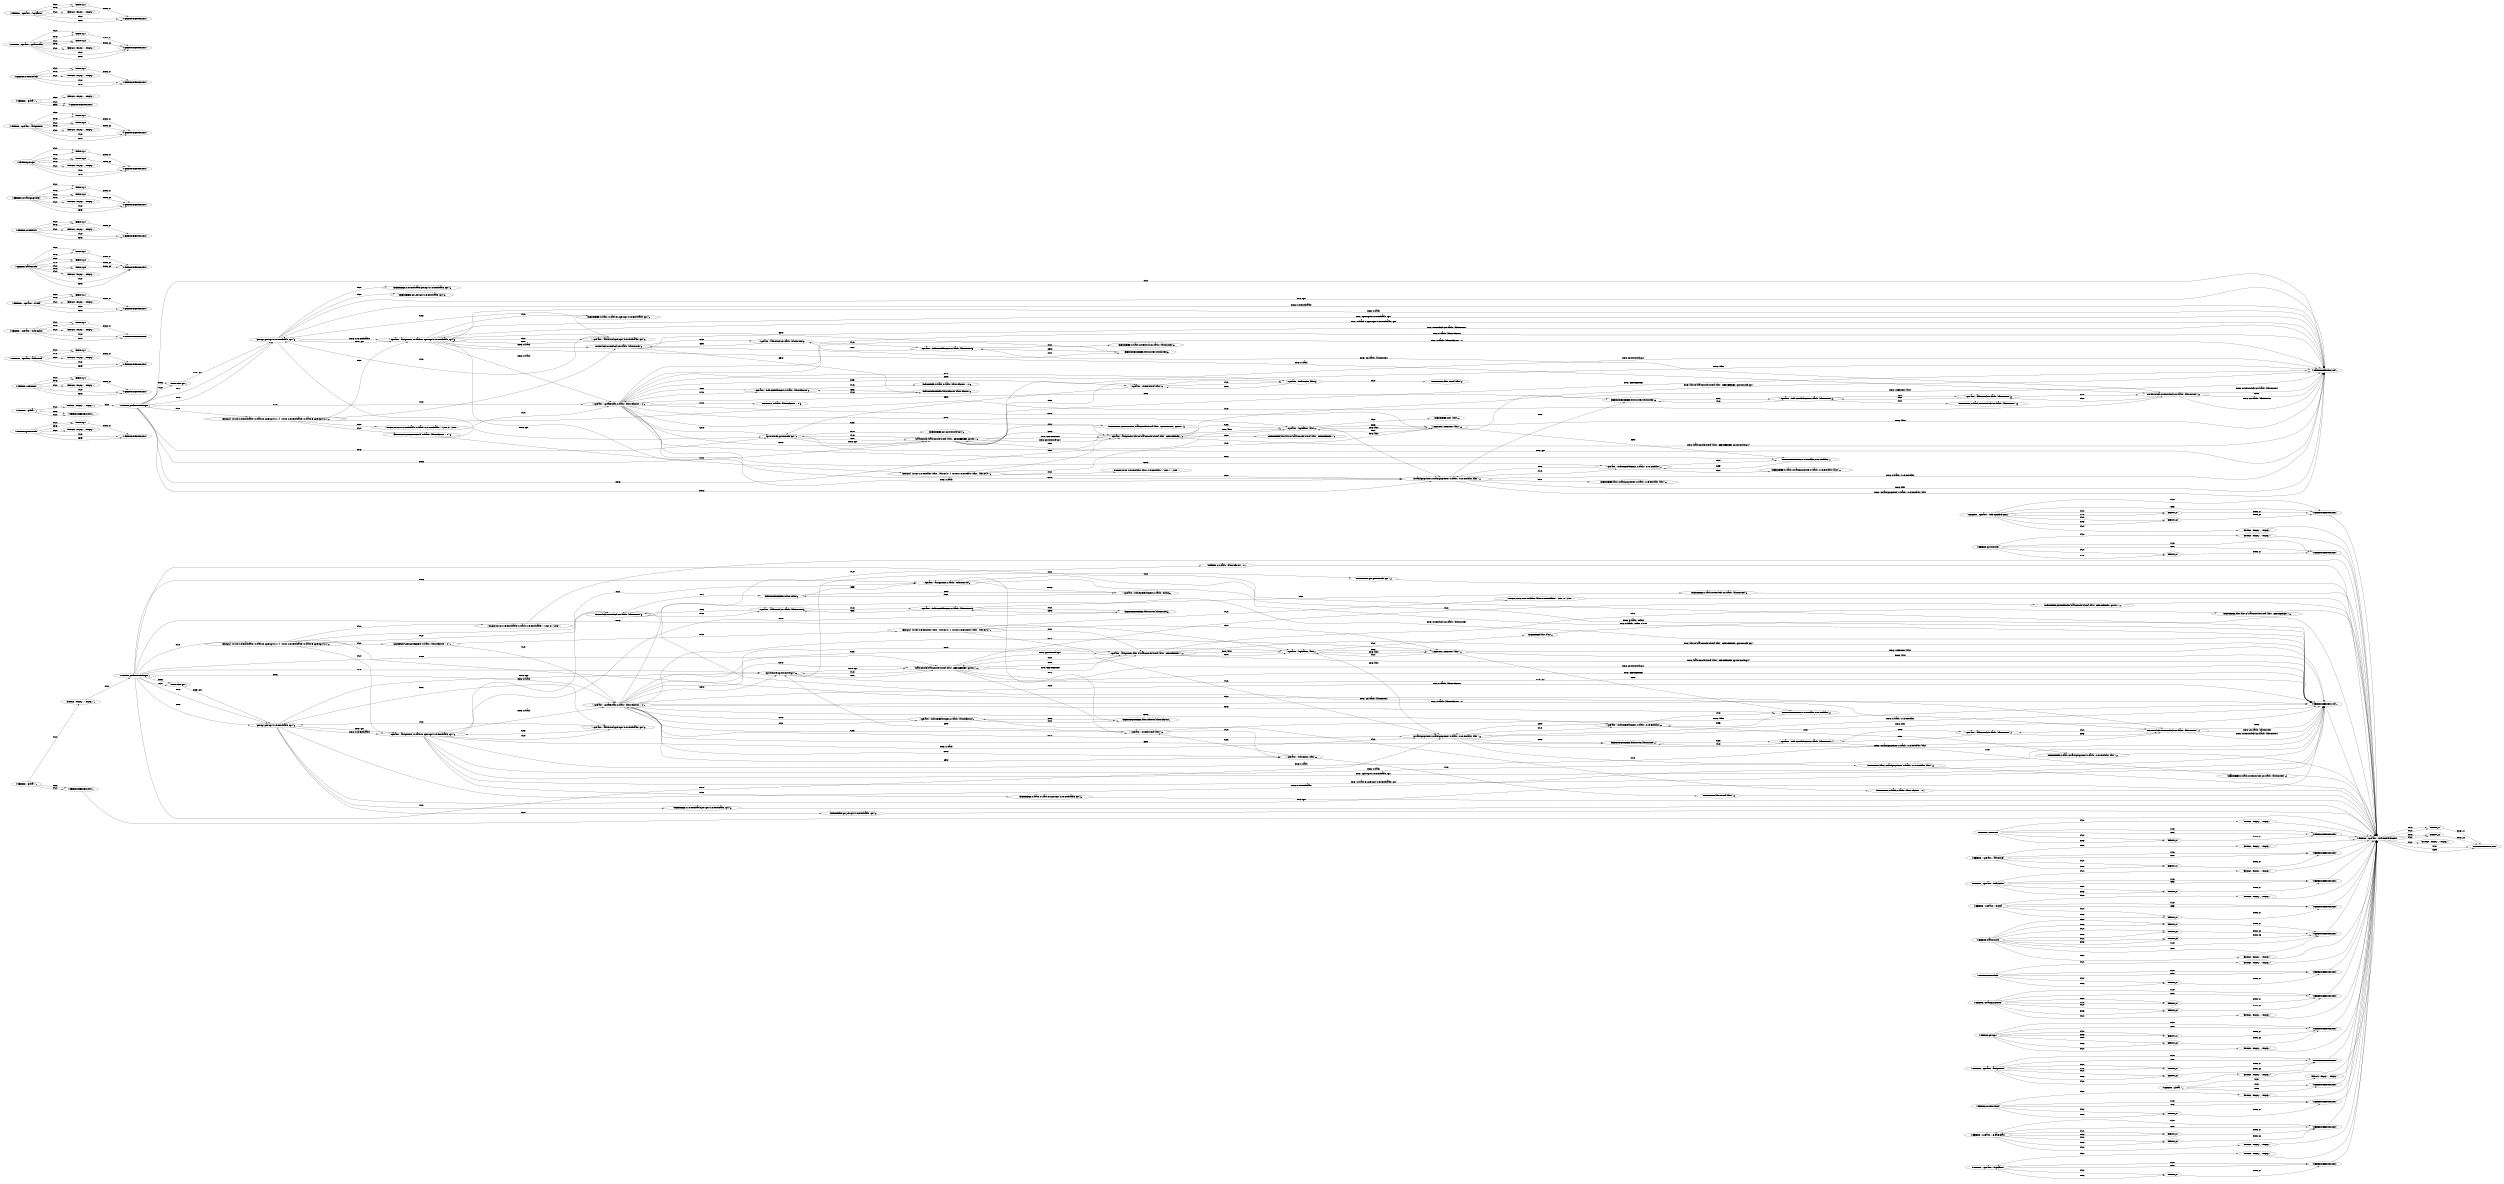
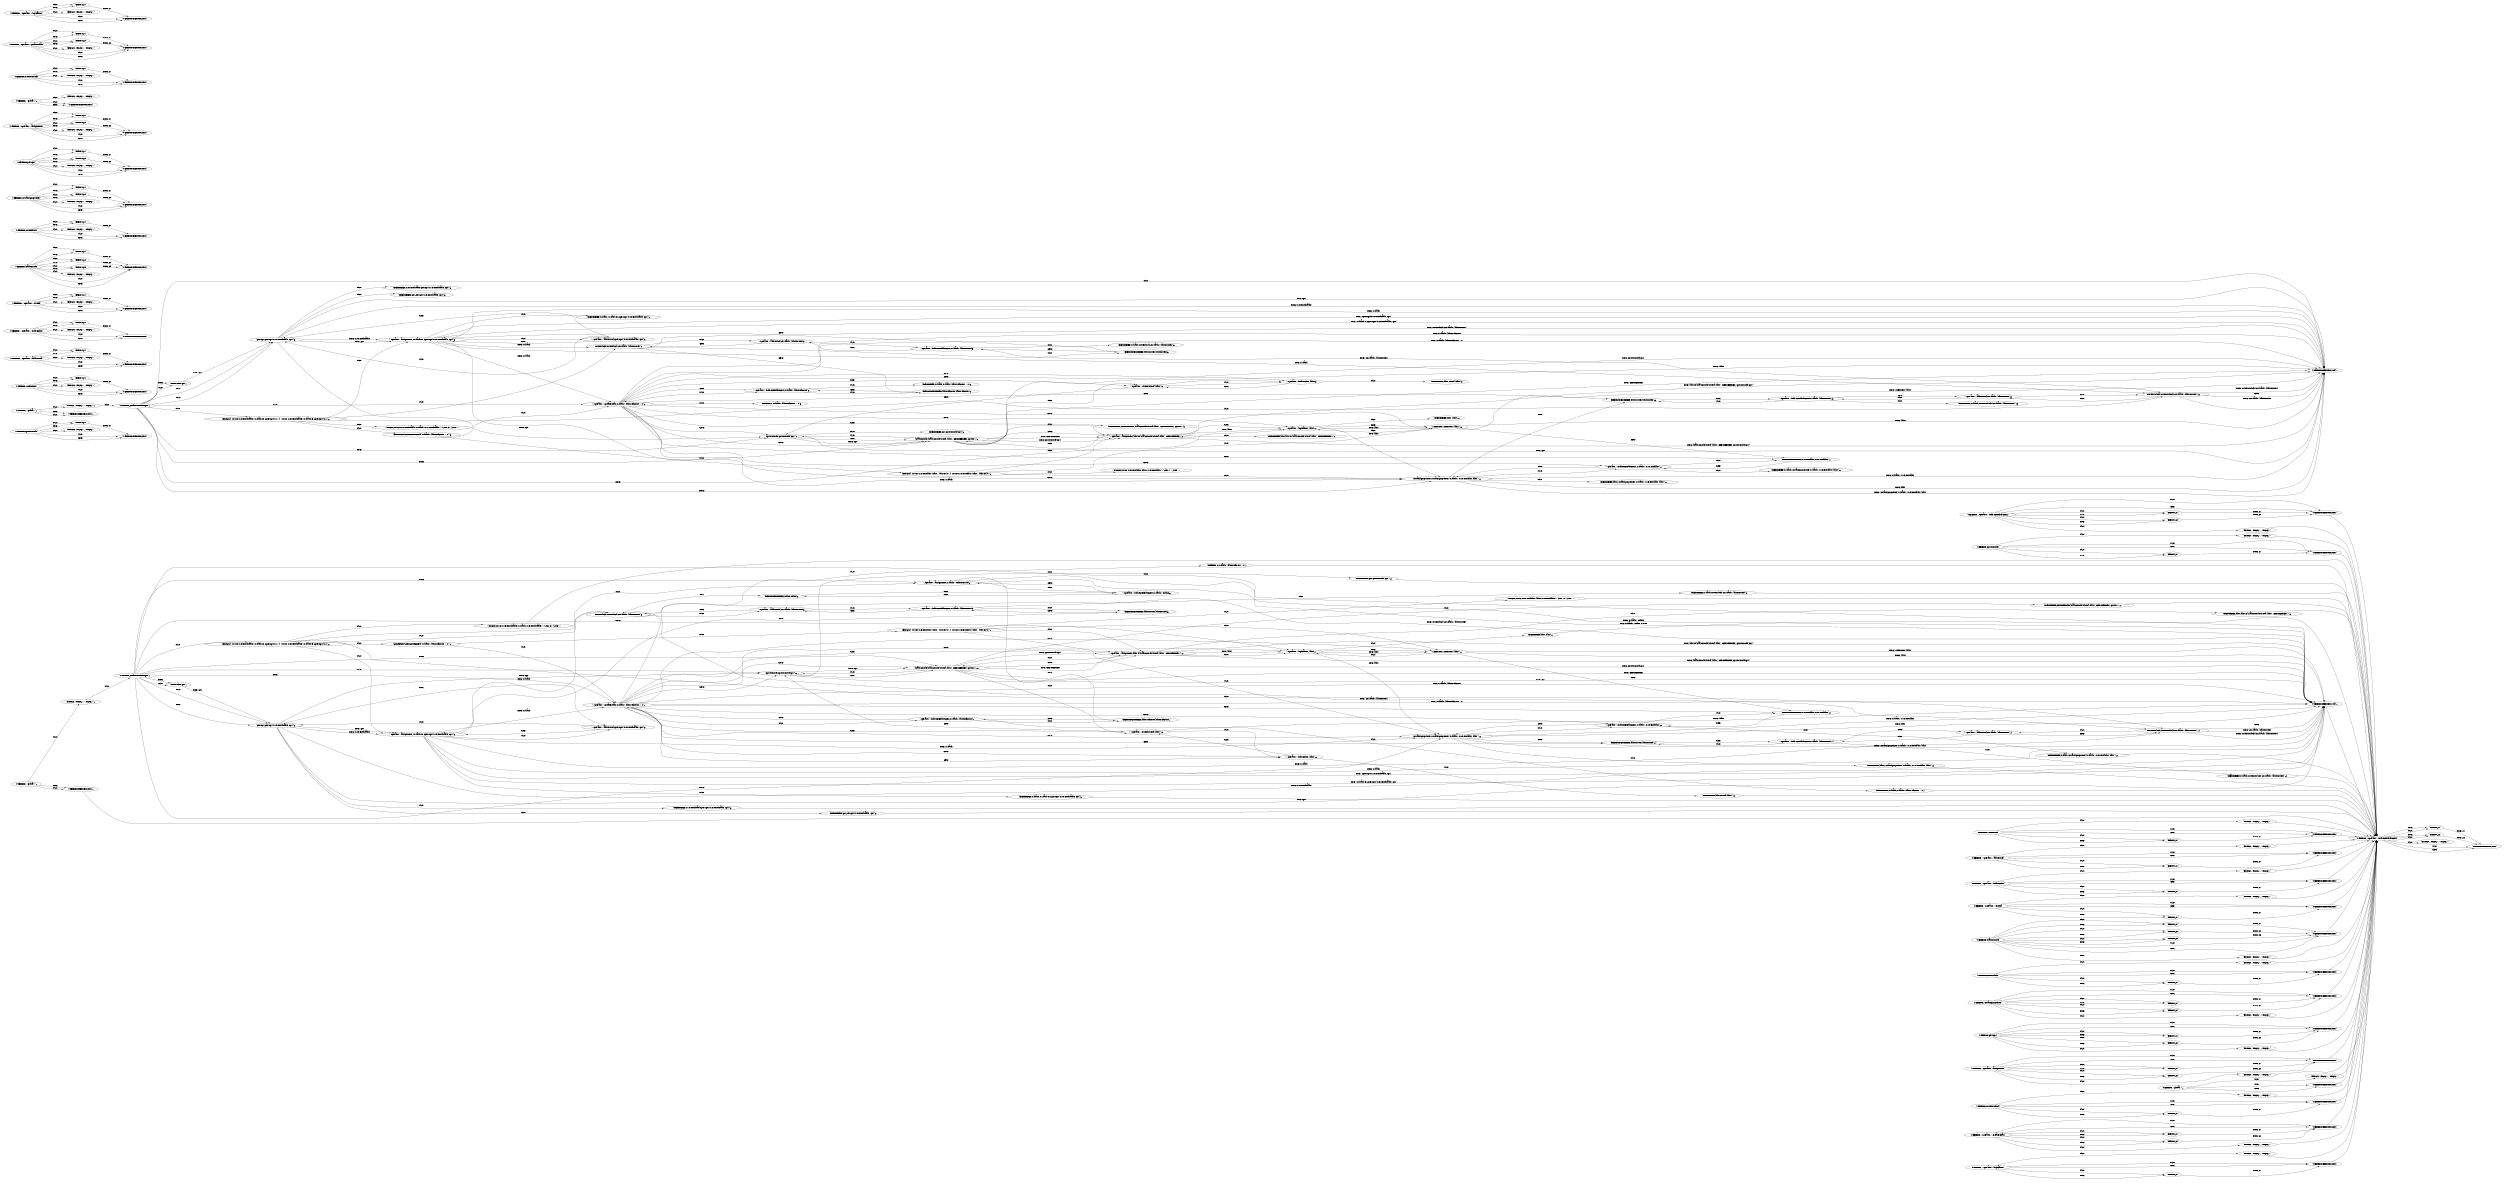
(1050, 588) -> (1050, 588)
(858, 589) -> (1049, 585)
(946, 591) -> (946, 591)
